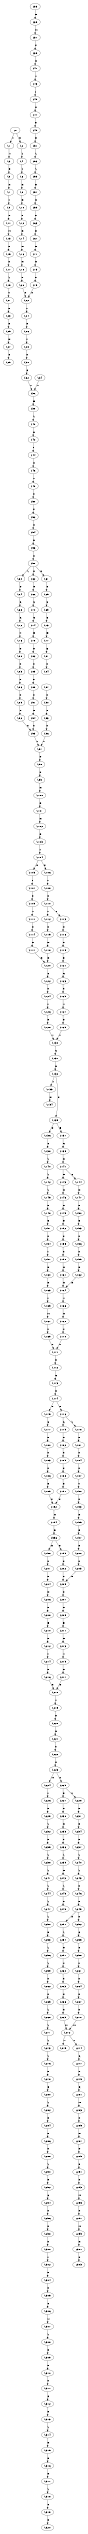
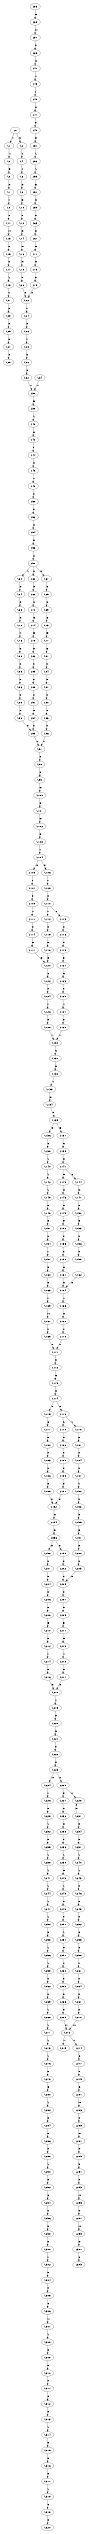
none -> (47, 678)
(58, 1096) -> (52, 1112)
(79, 1266) -> none
(79, 1808) -> (76, 1809)
(71, 1916) -> (63, 1916)
